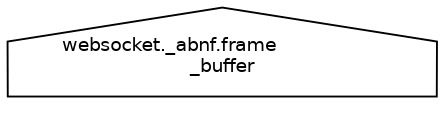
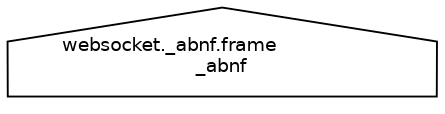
(222, 57) -> (222, 57)
